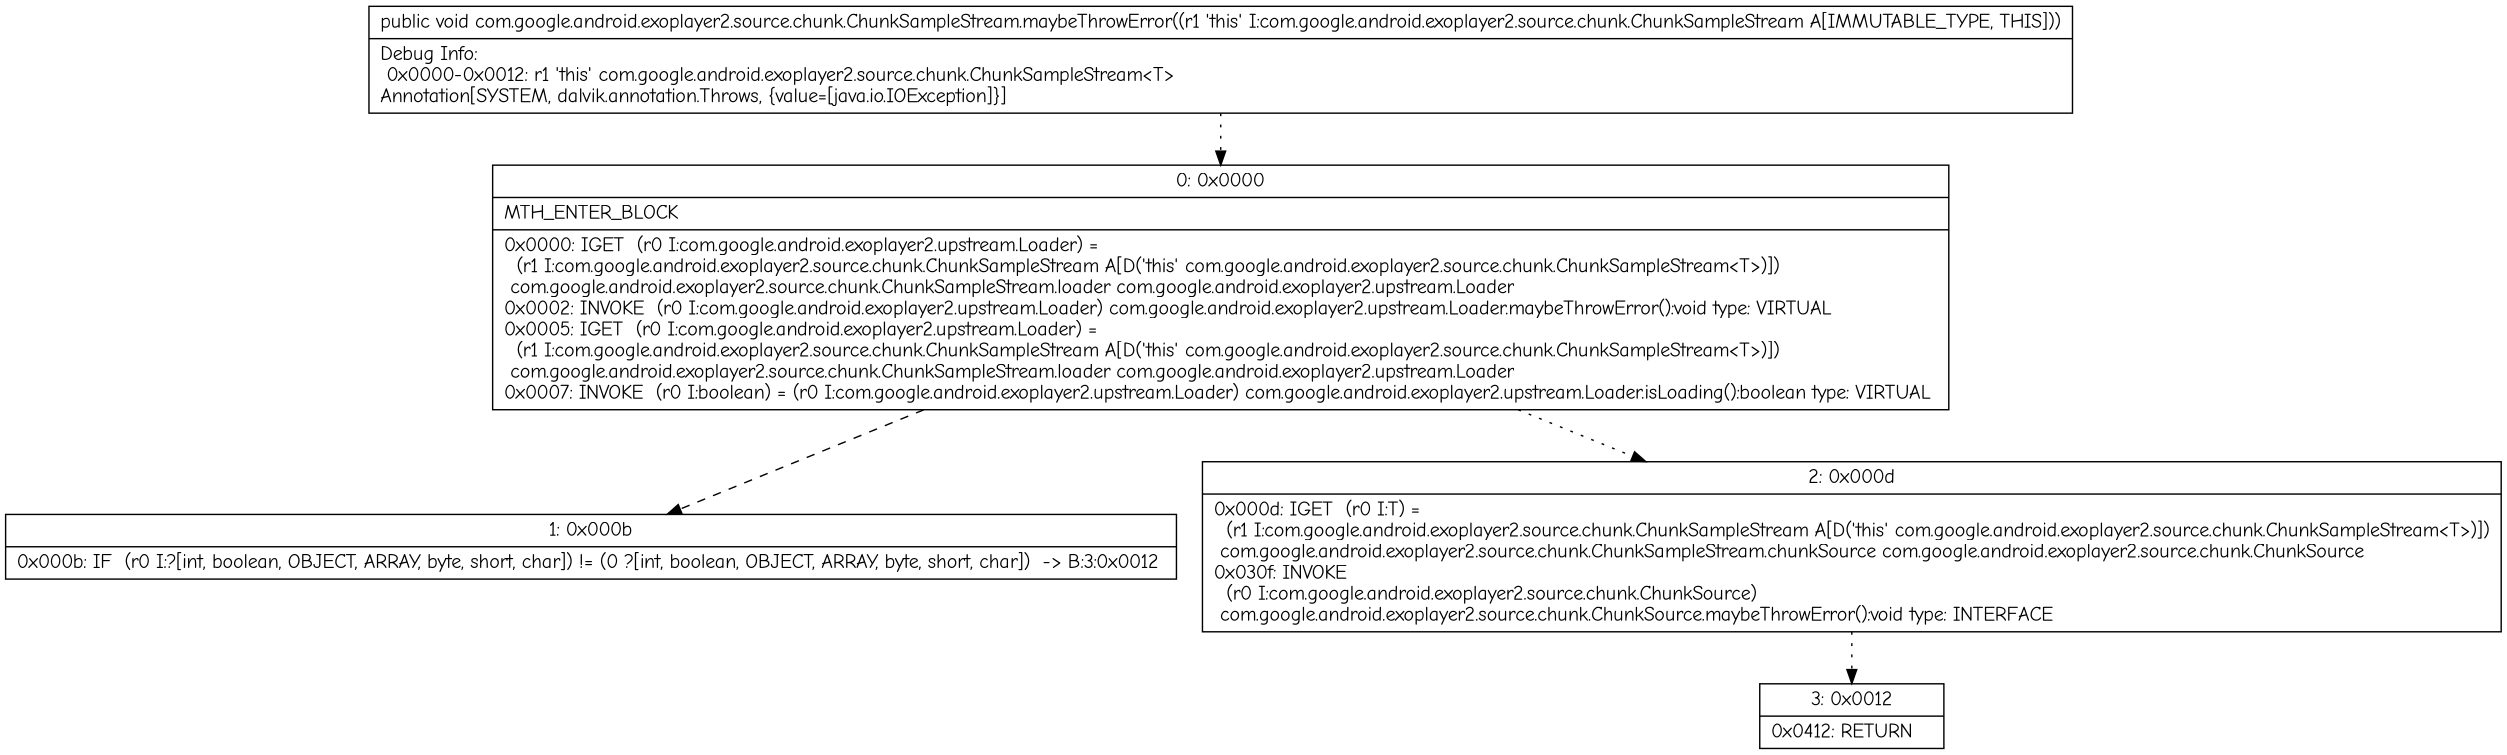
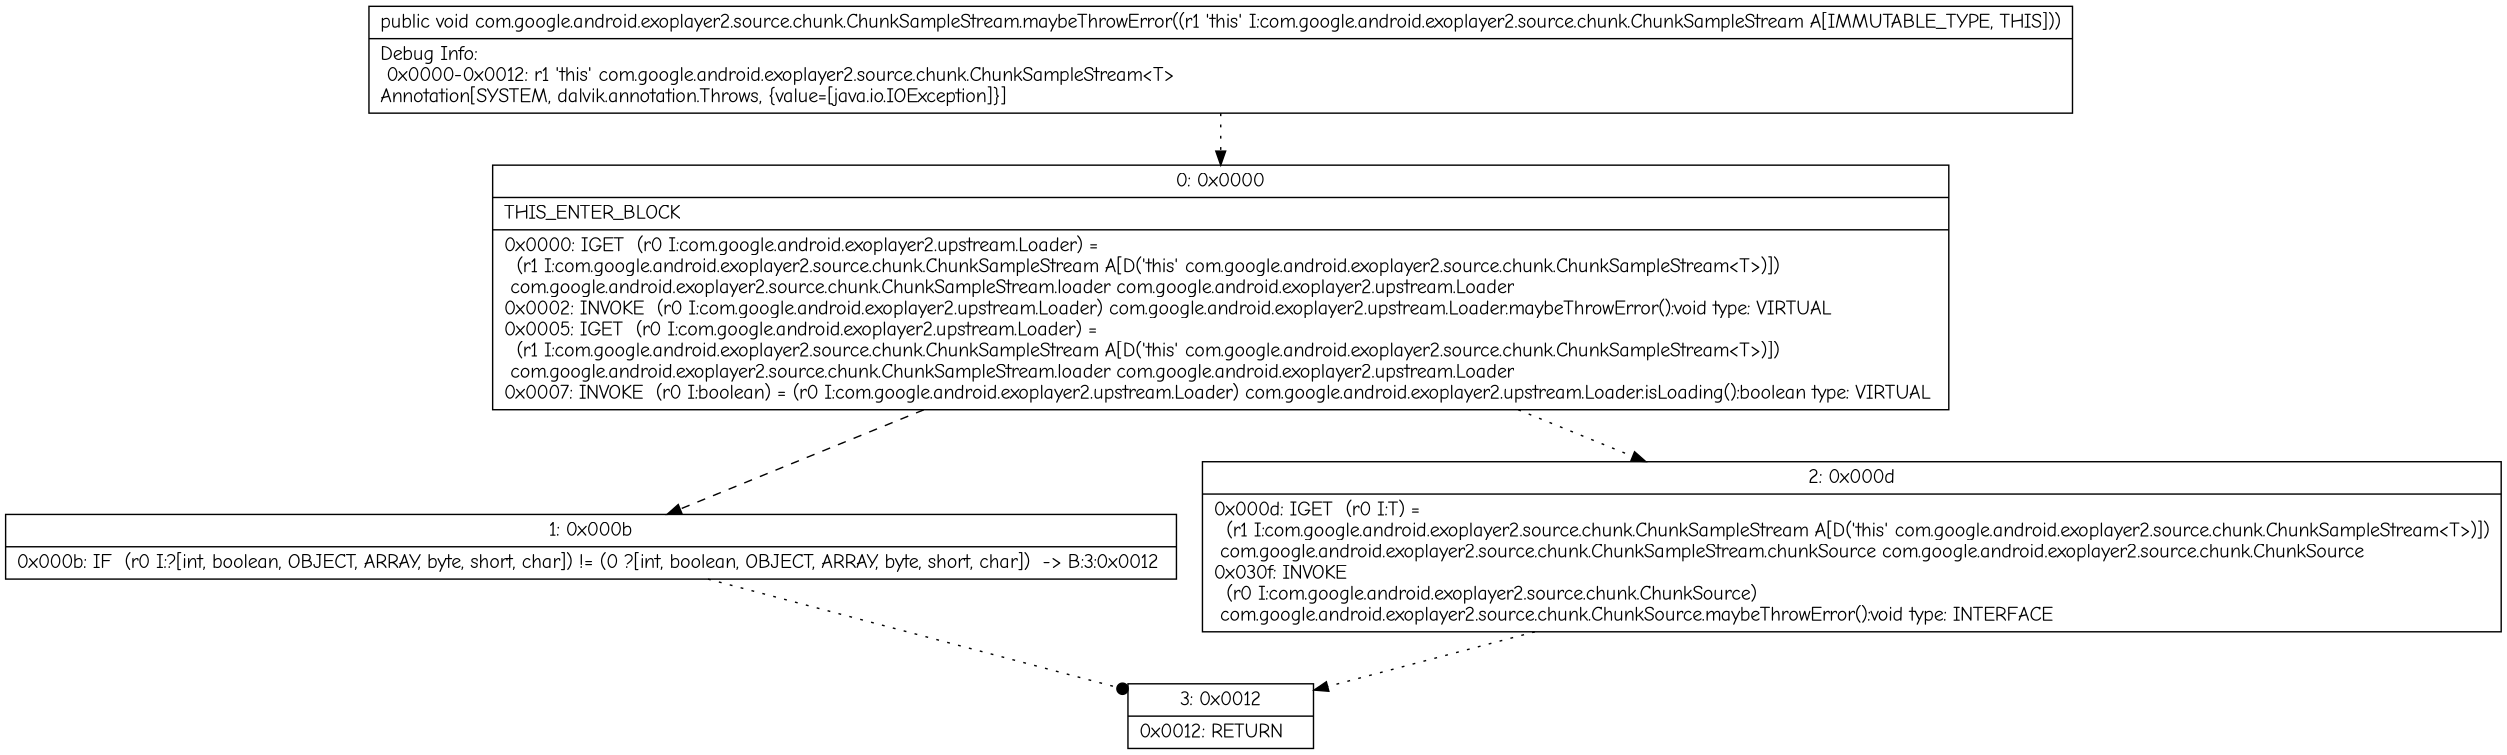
(591, 213) -> (592, 213)
none -> (912, 633)
(1852, 732) -> (1221, 732)
